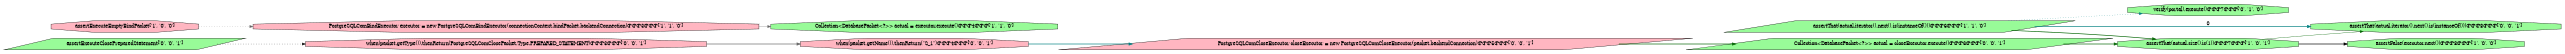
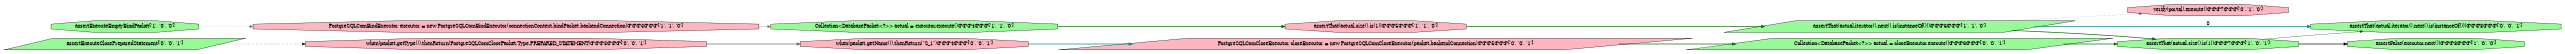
(2208, 10) -> (2208, 10)
(125, 27) -> (125, 27)
none -> (1376, 27)
